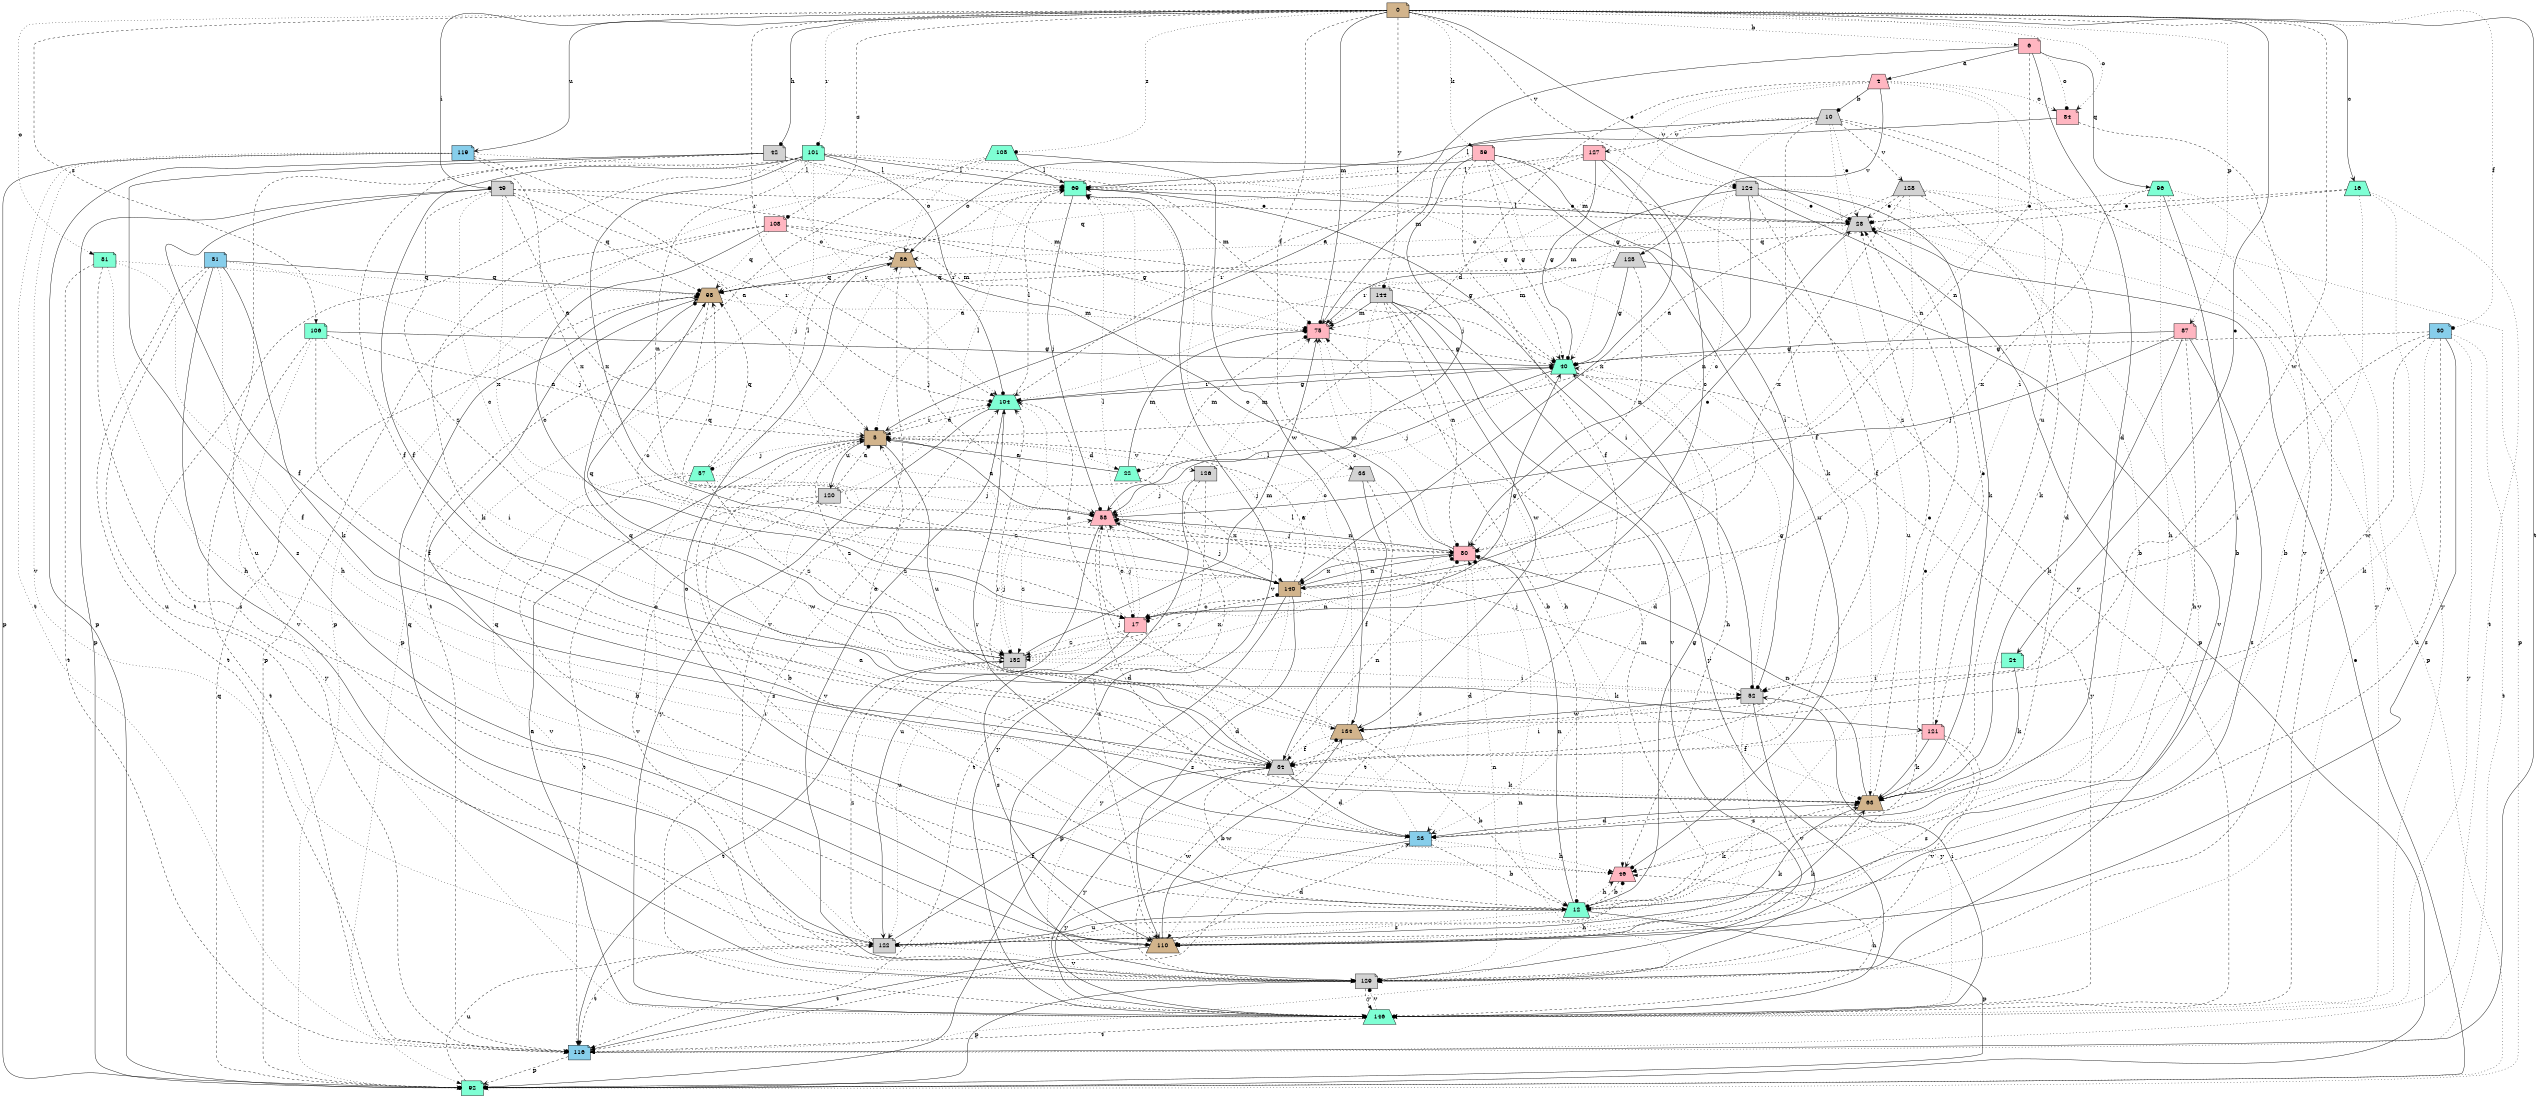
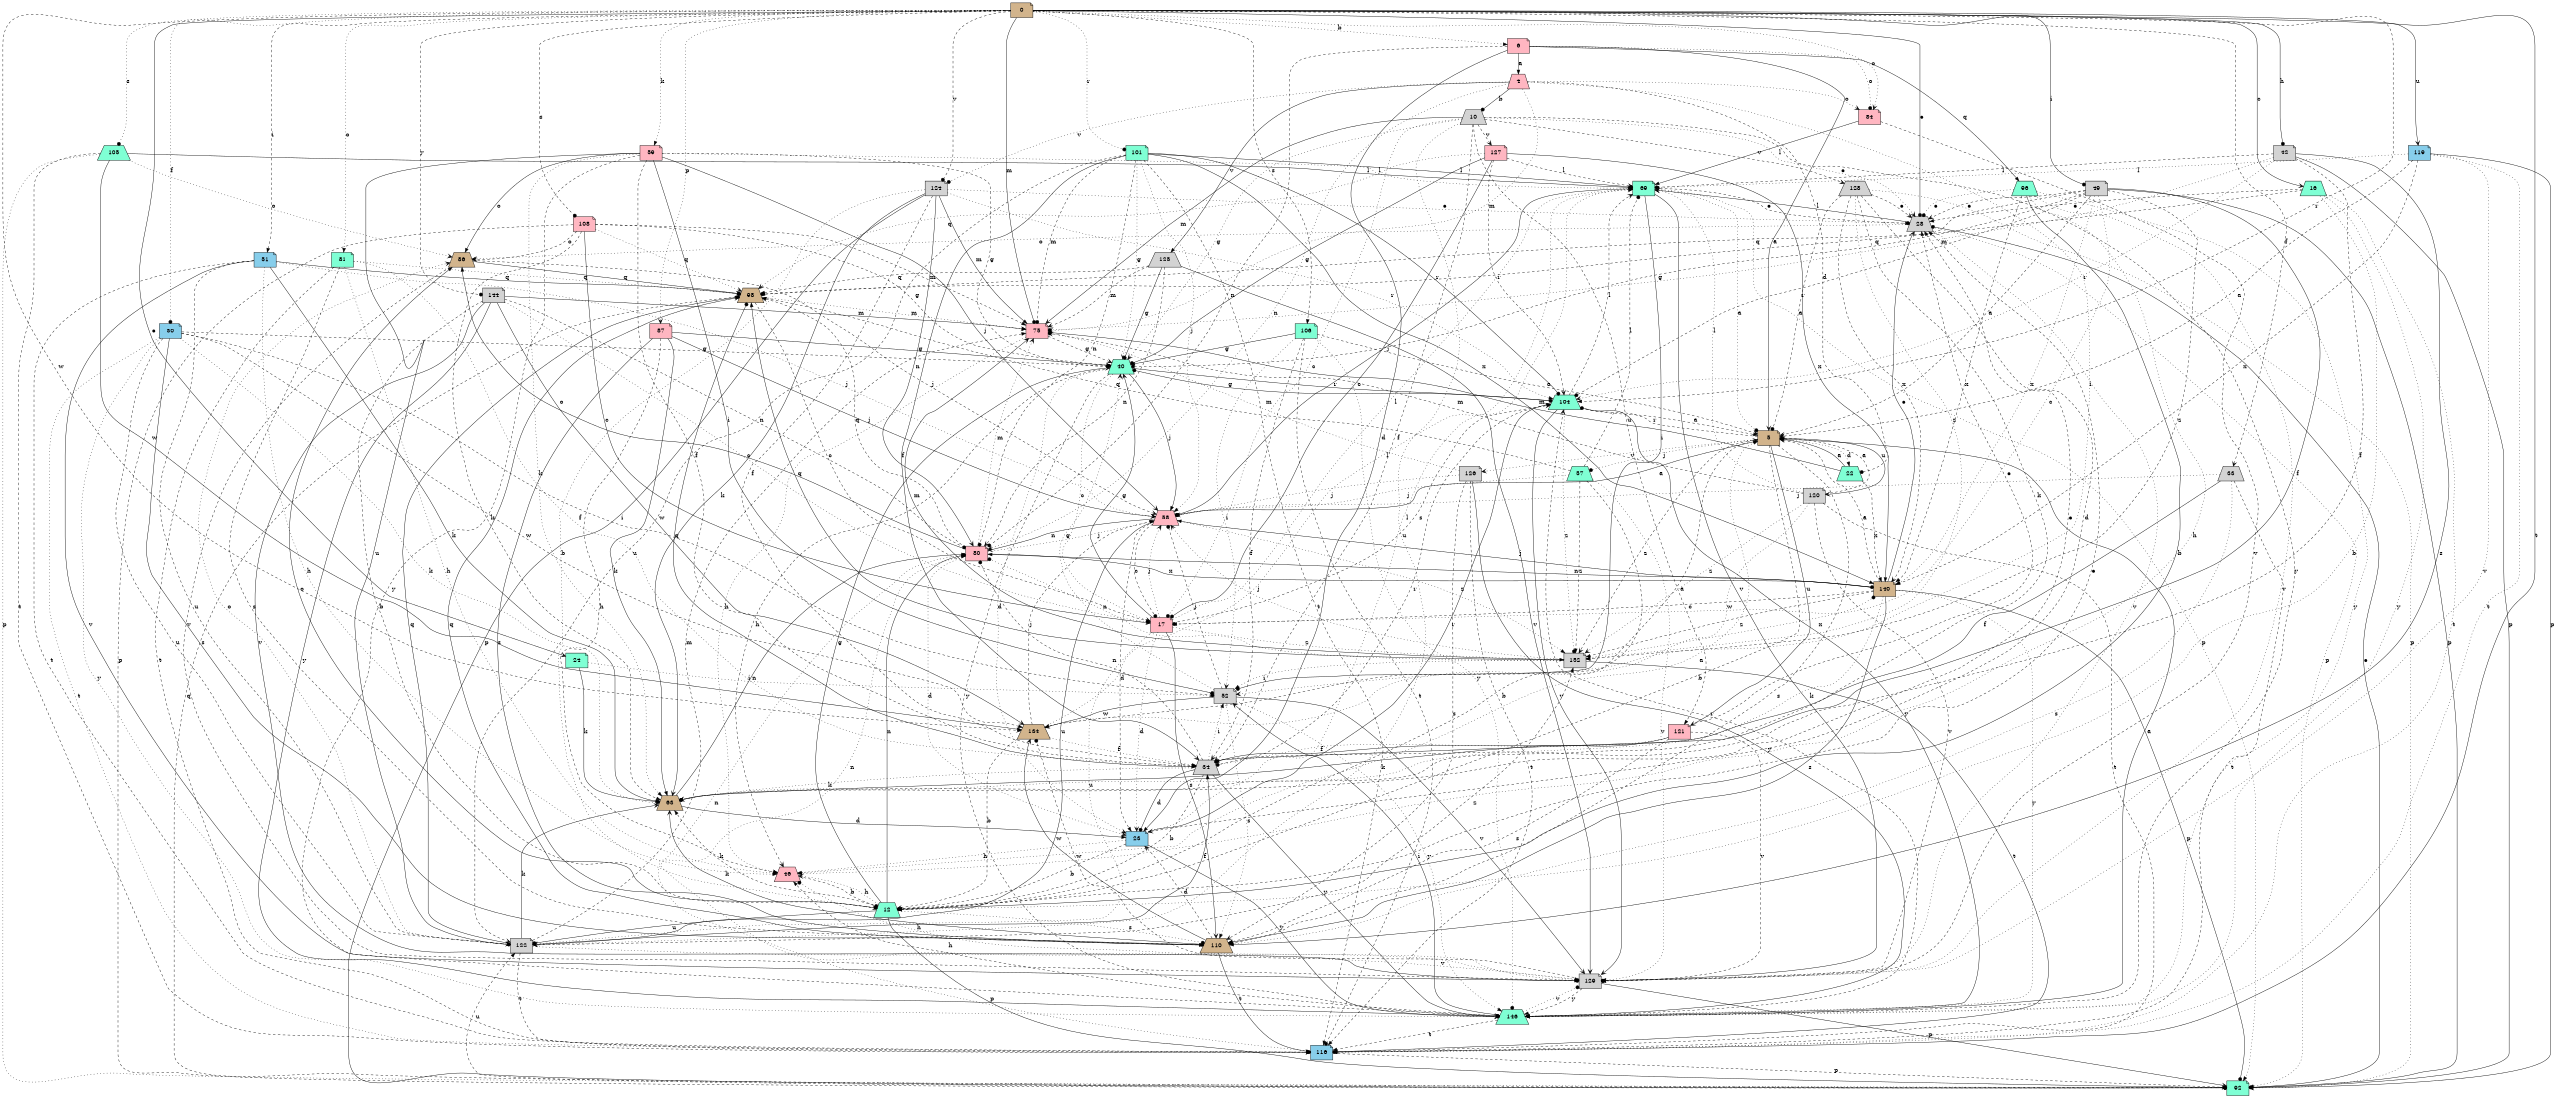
none -> (438, 20)
(1803, 490) -> (402, 429)
